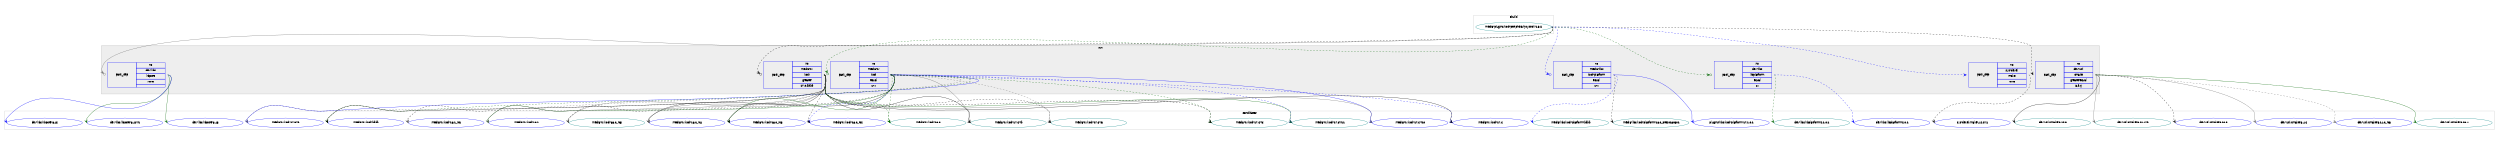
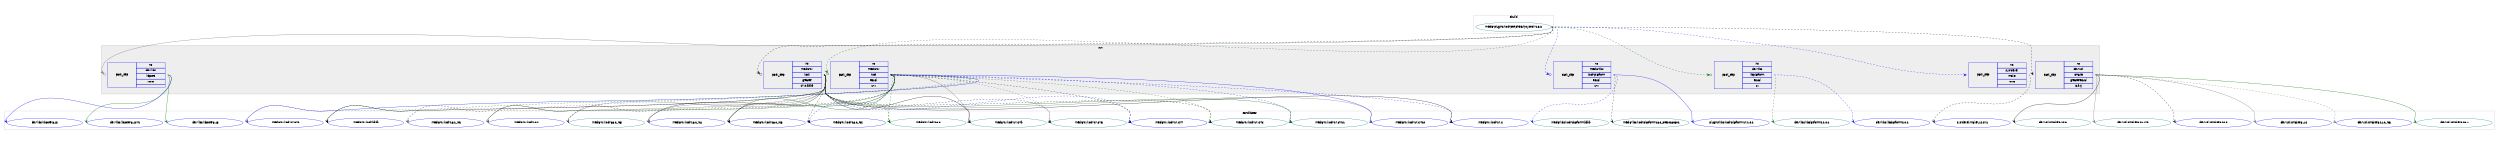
none -> (1169, 123)
